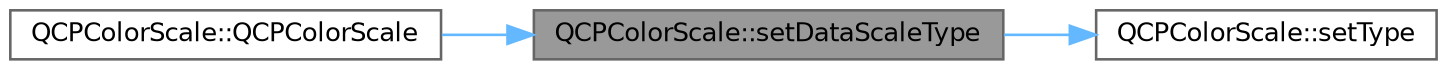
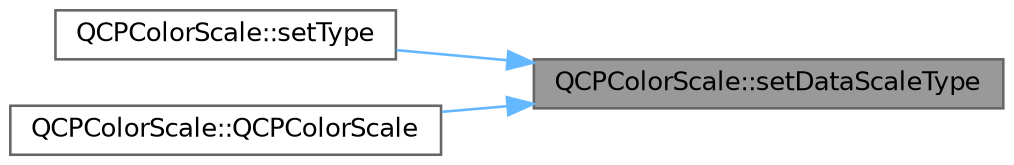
(1037, 35) -> (452, 55)
